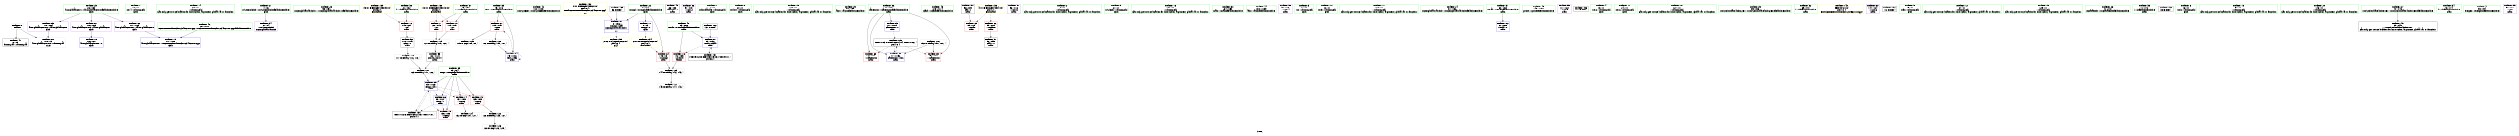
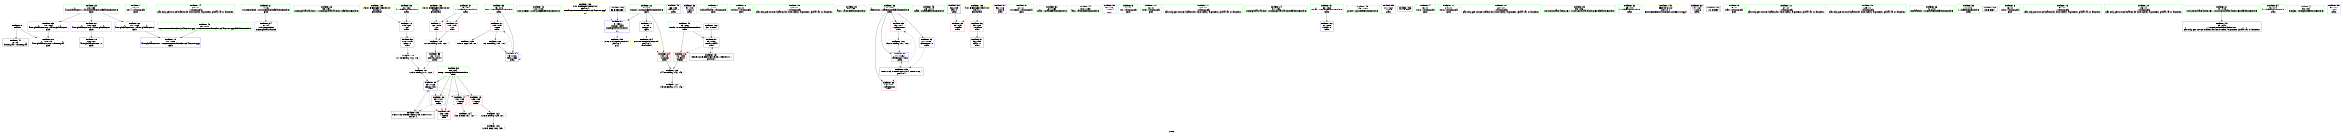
(1062, 9) -> none
(1170, 9) -> none
(617, 10) -> (618, 10)
(1285, 12) -> (1109, 12)
(48, 46) -> (48, 46)
(933, 48) -> (898, 35)
